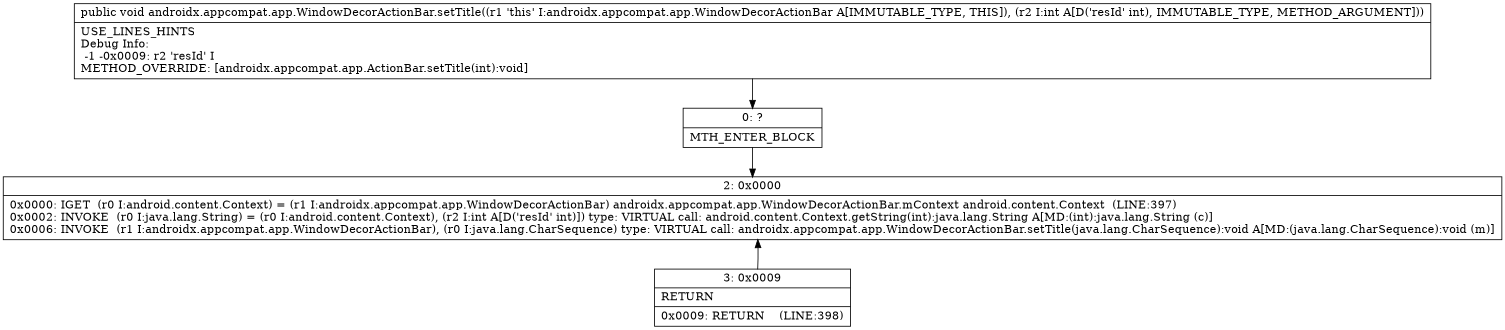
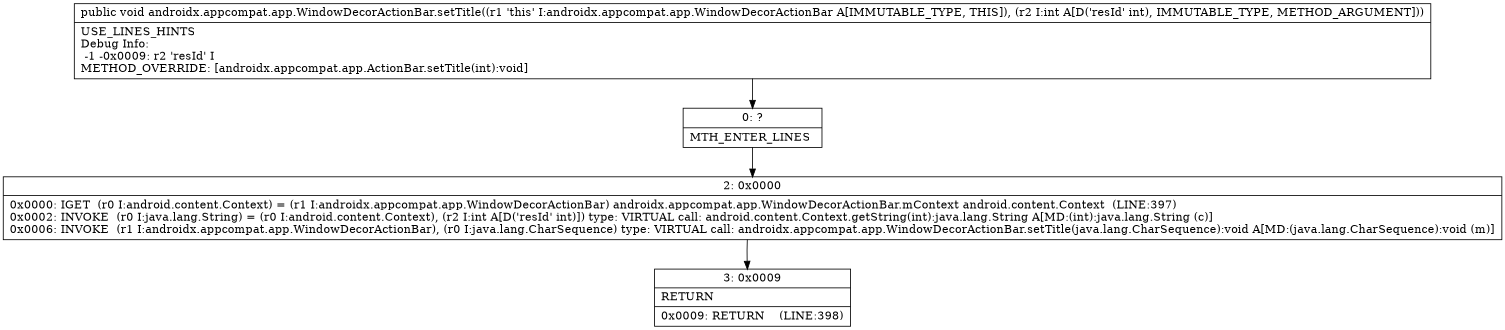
(753, 137) -> (750, 137)
(758, 259) -> (747, 250)
